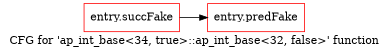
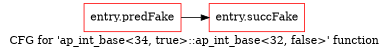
(190, 18) -> (191, 18)
